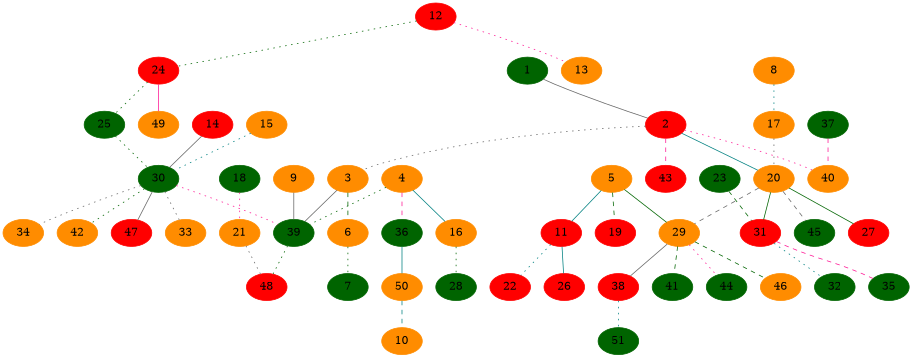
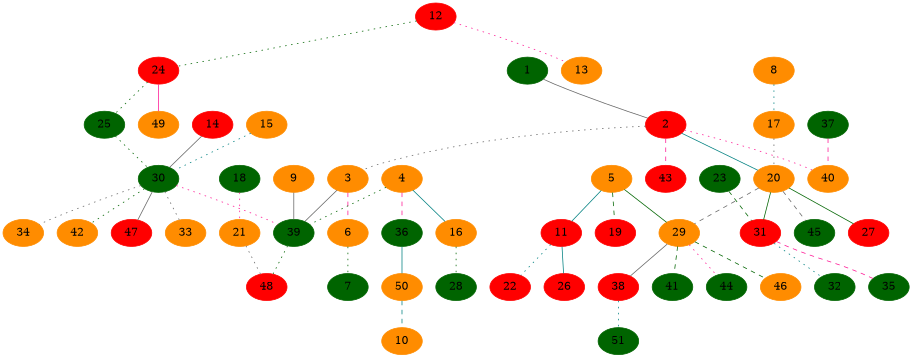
(348, 201) -> (348, 201)
